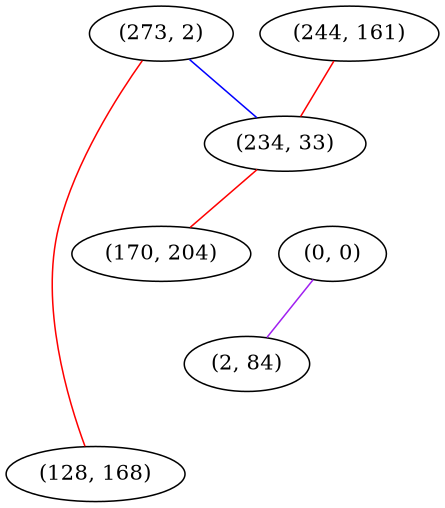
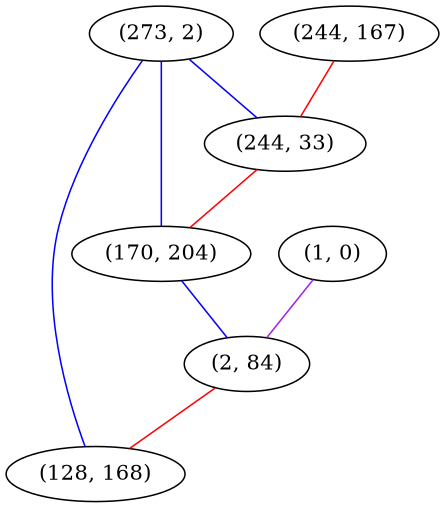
(349, 34) -> (349, 34)
none -> (161, 144)
(285, 144) -> (285, 144)
(56, 245) -> (56, 245)
(333, 254) -> (333, 254)
none -> (204, 309)
none -> (172, 418)
